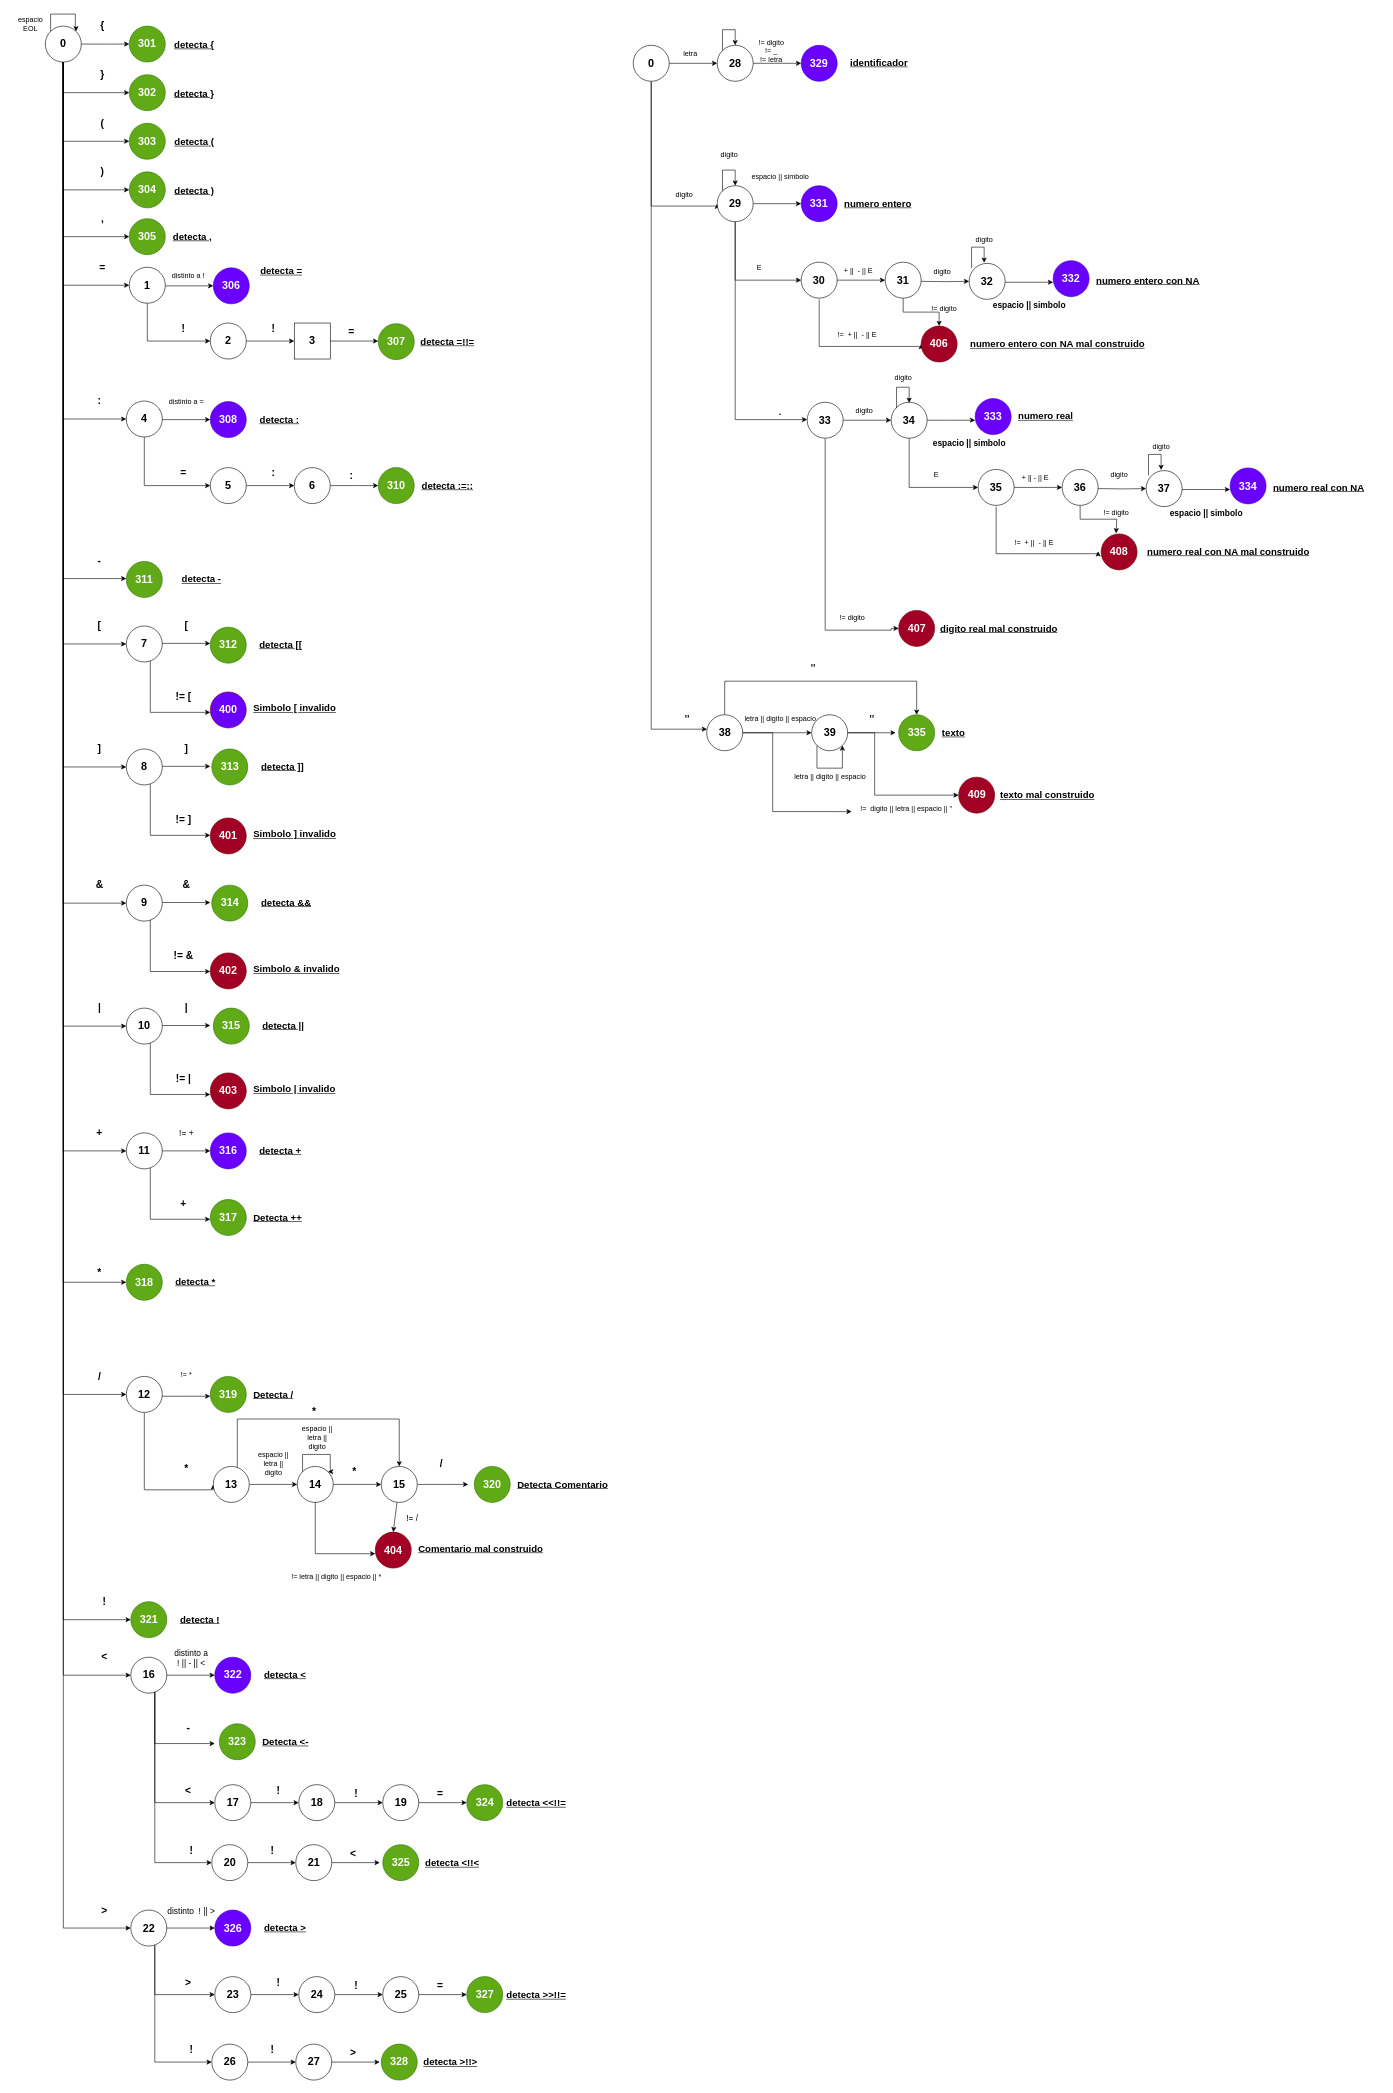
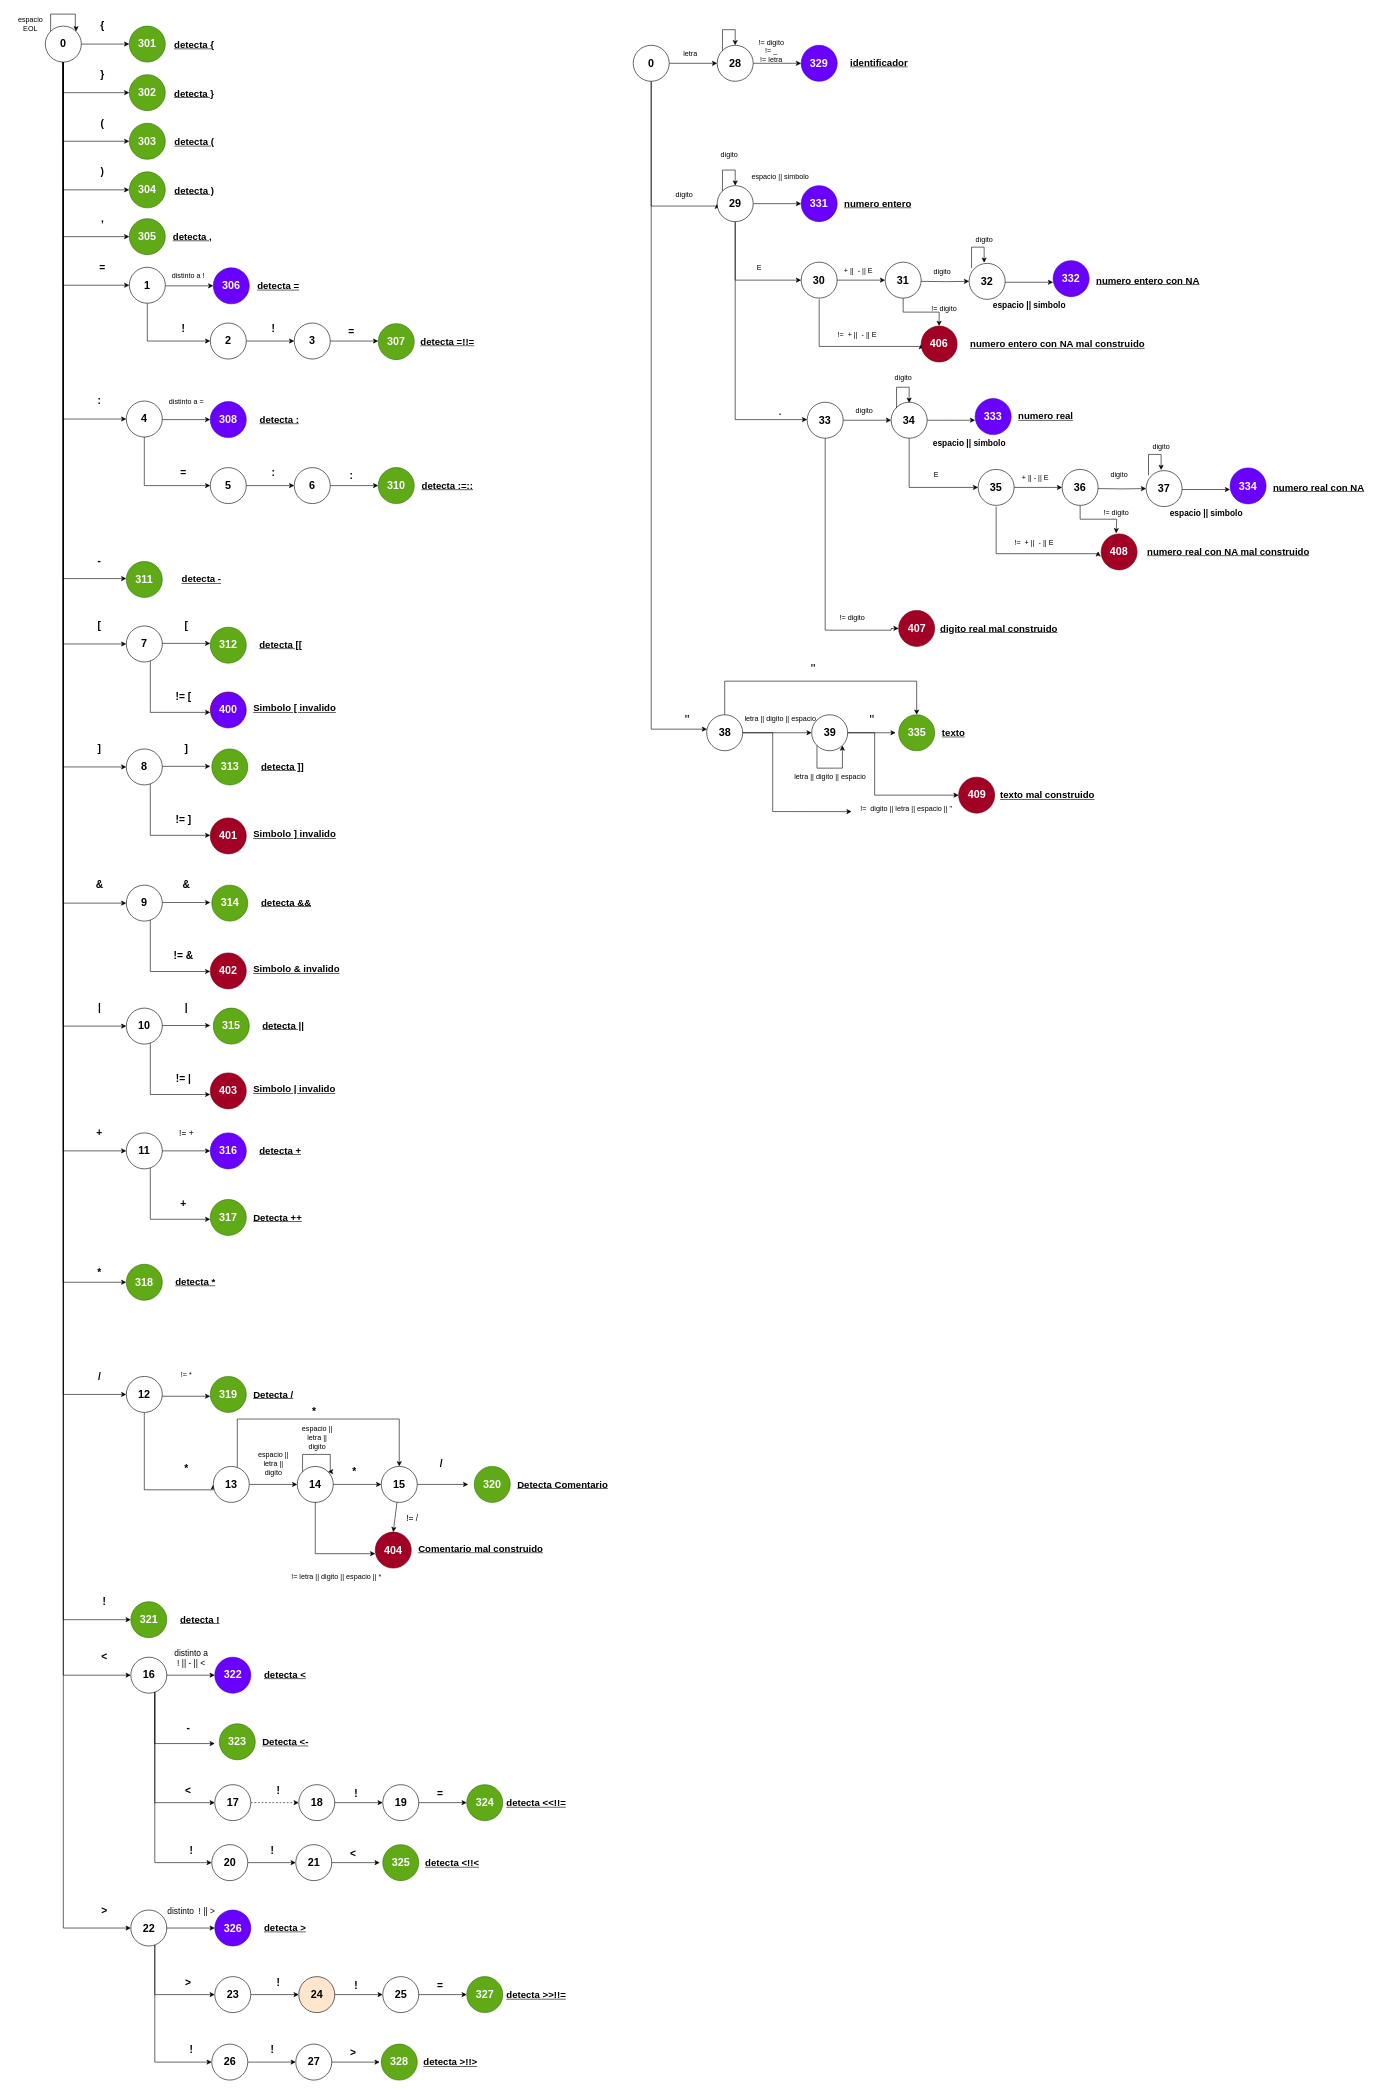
(281, 271) -> (278, 286)
(312, 341) -> (312, 341)
(273, 1803) -> (273, 1803)
(317, 1995) -> (317, 1995)
